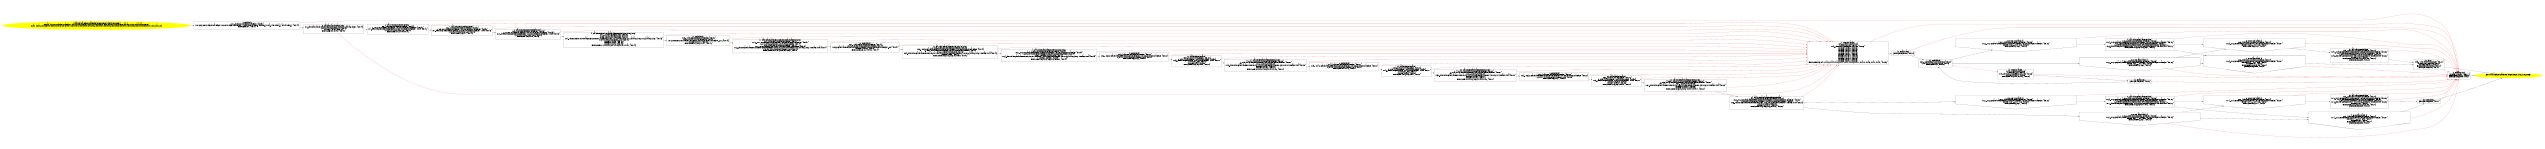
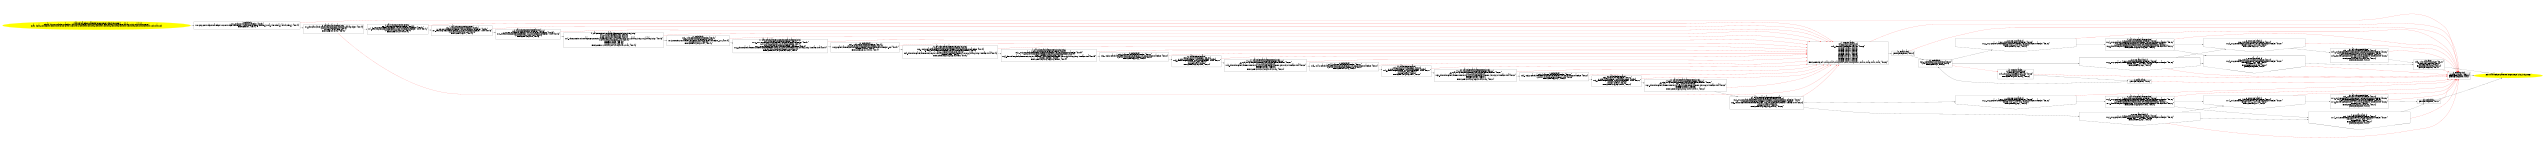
(2140, 82) -> (2140, 82)
